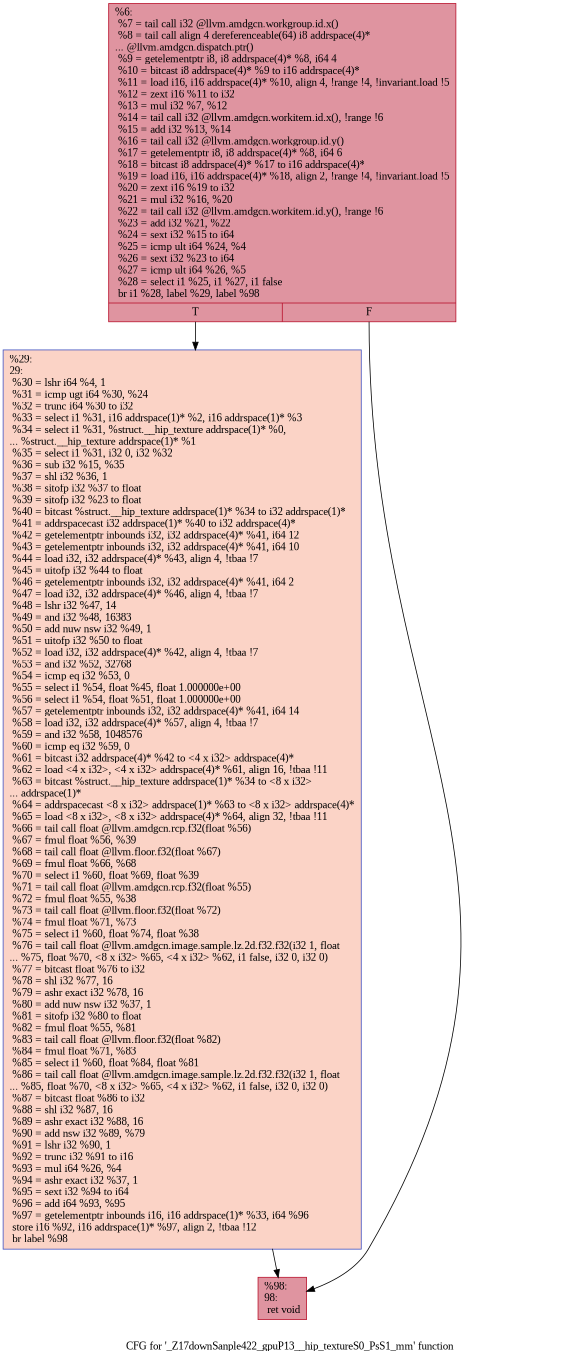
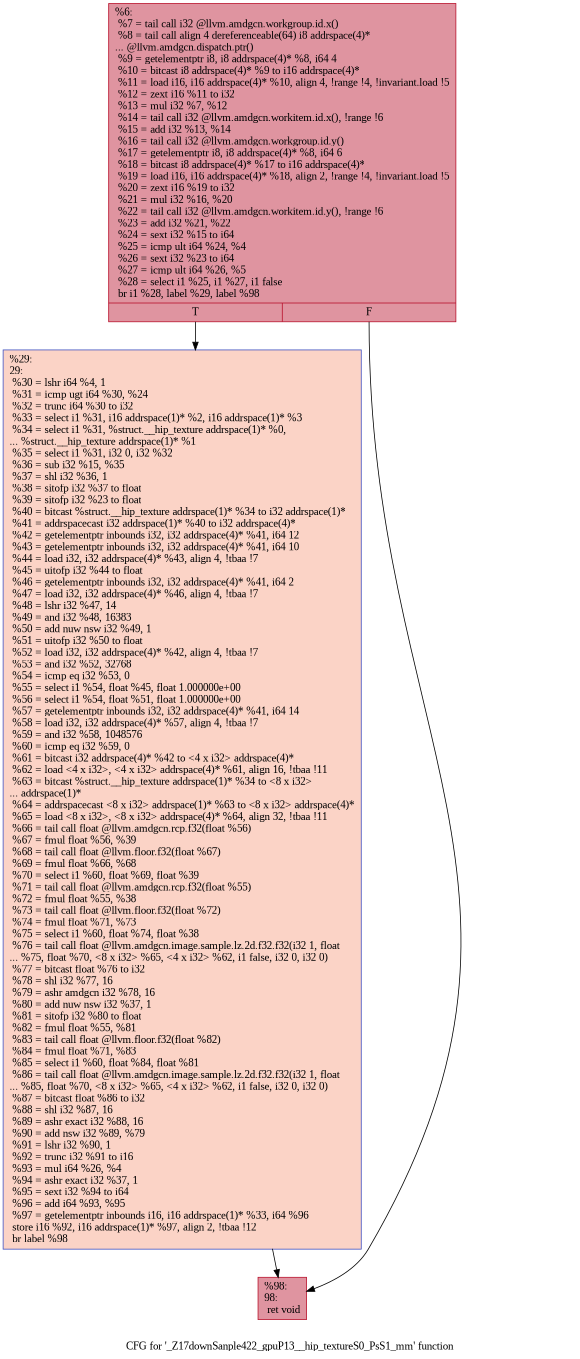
(77, 993) -> (82, 993)
